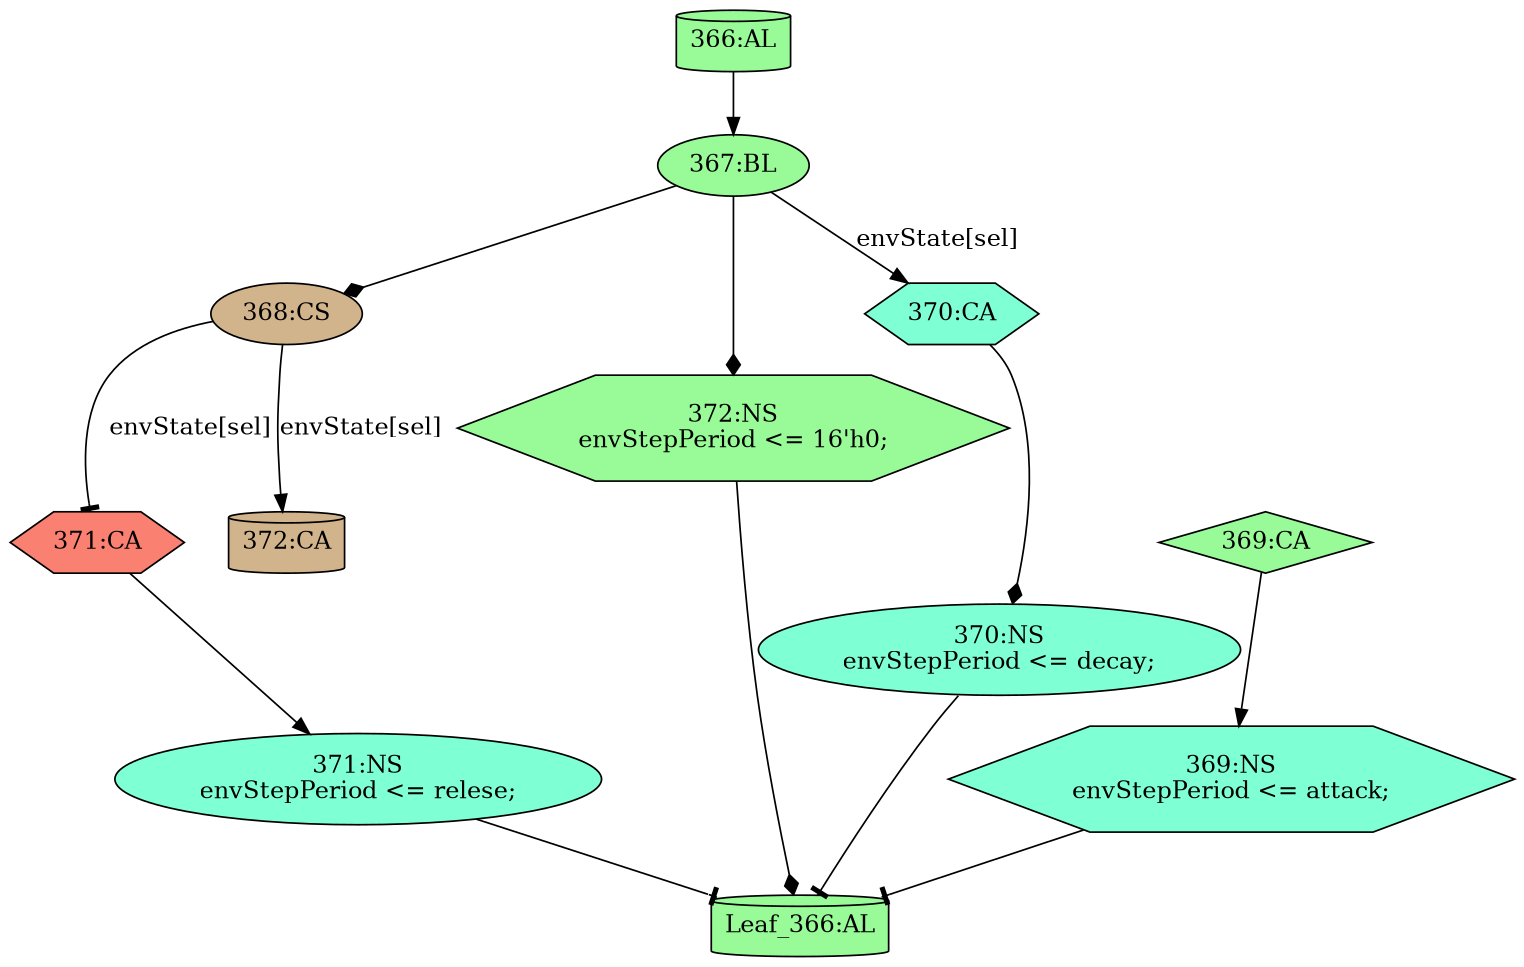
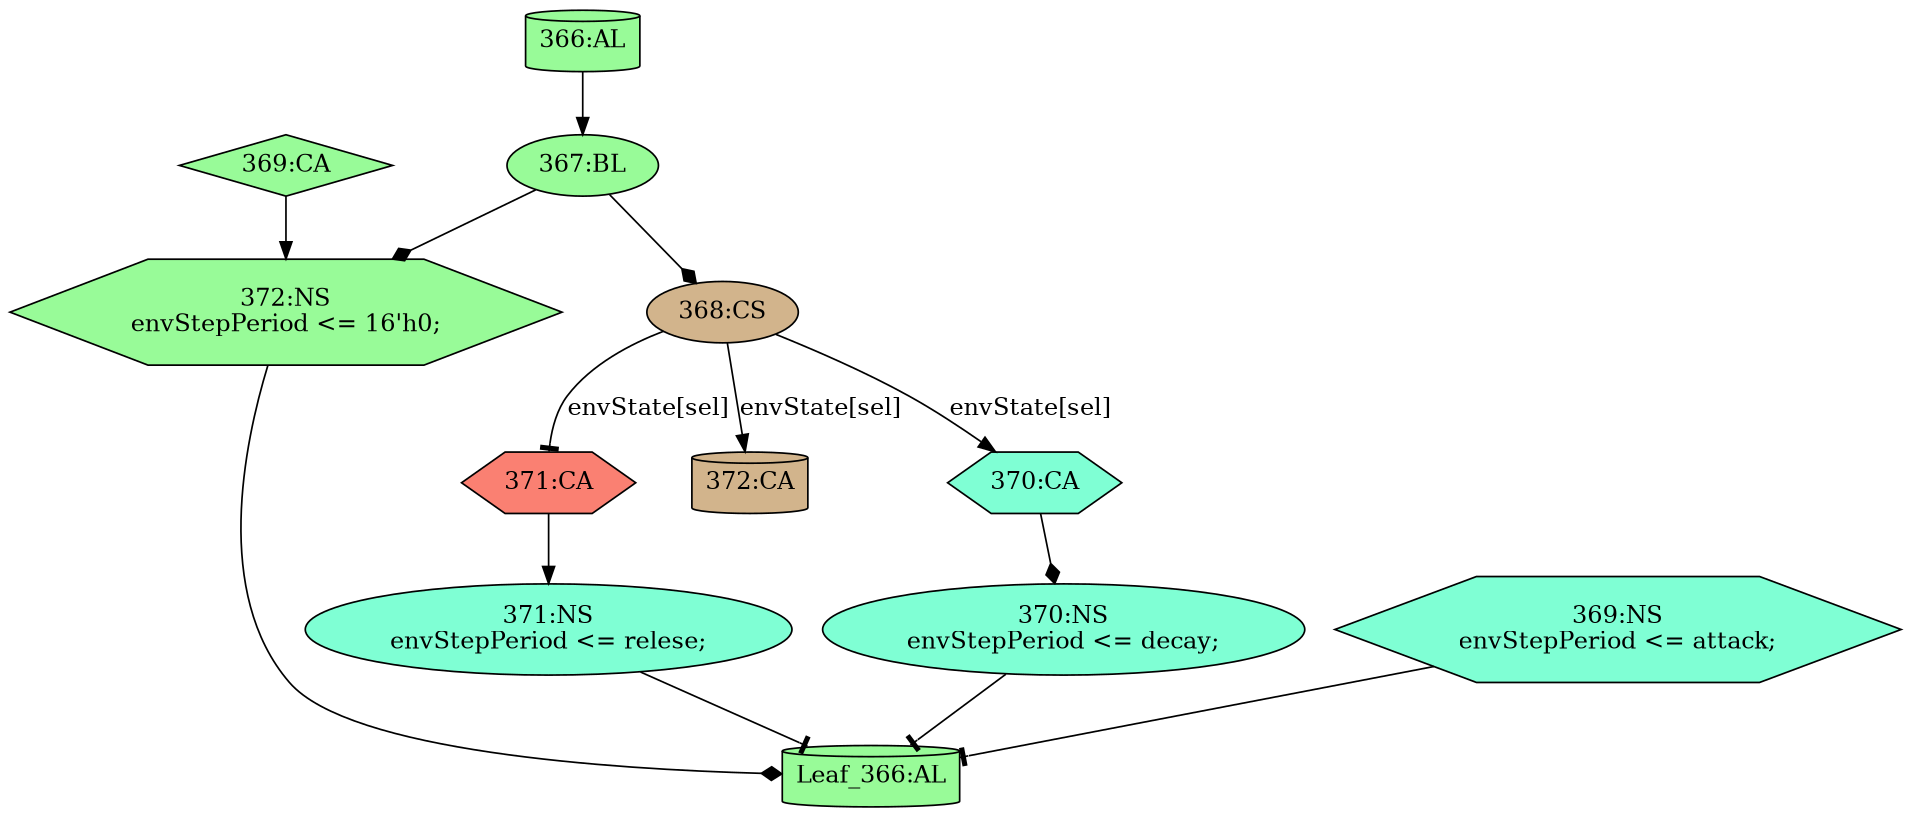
(832, 233) -> (882, 382)
(1251, 641) -> (286, 219)
